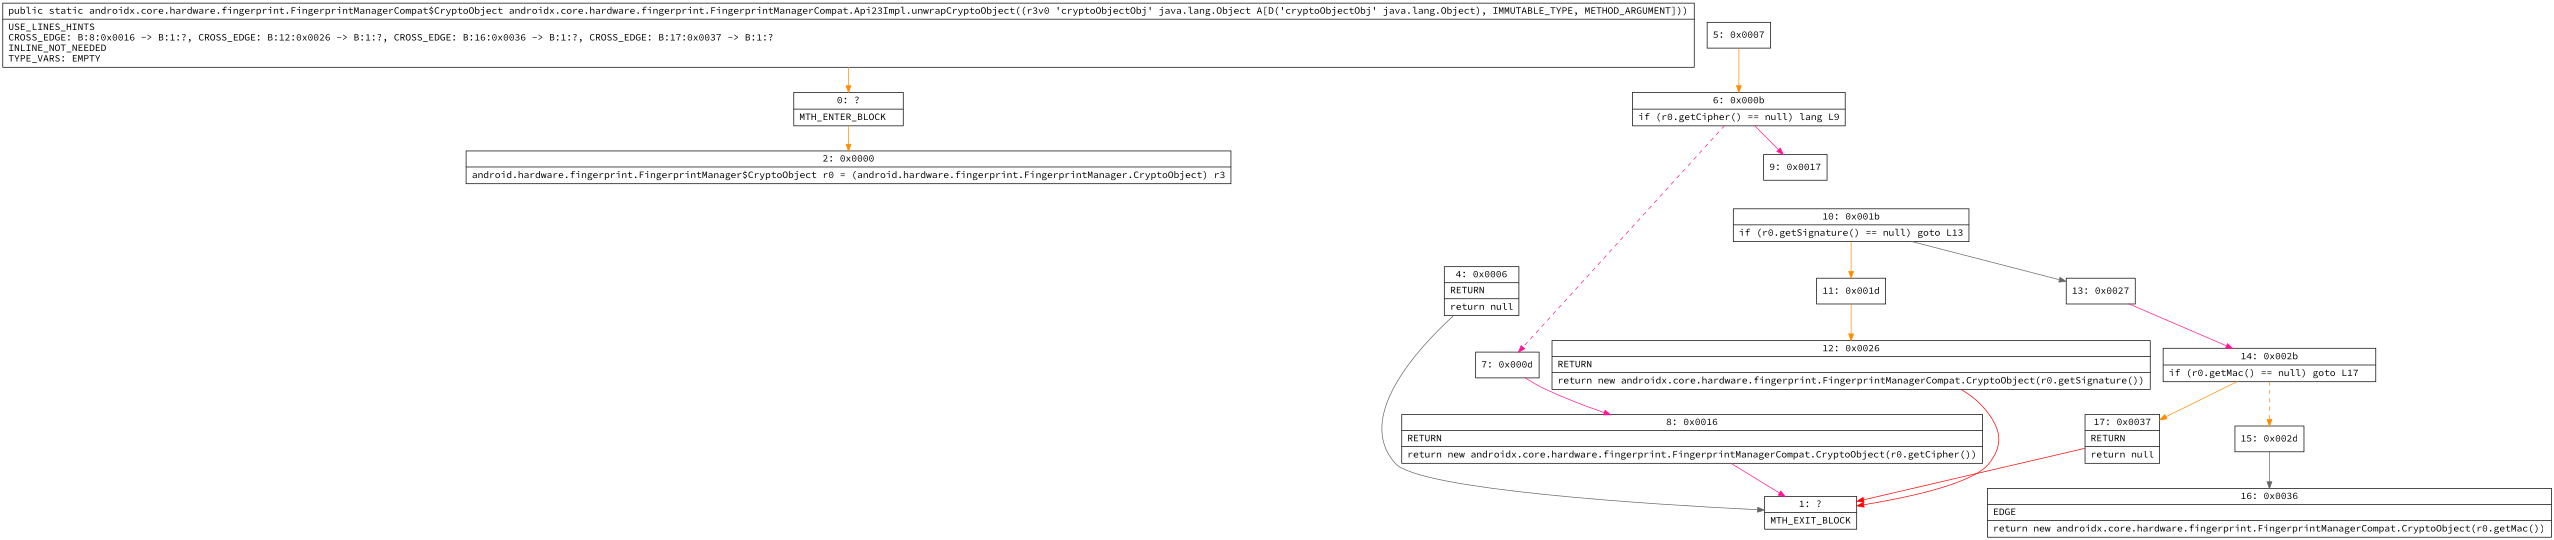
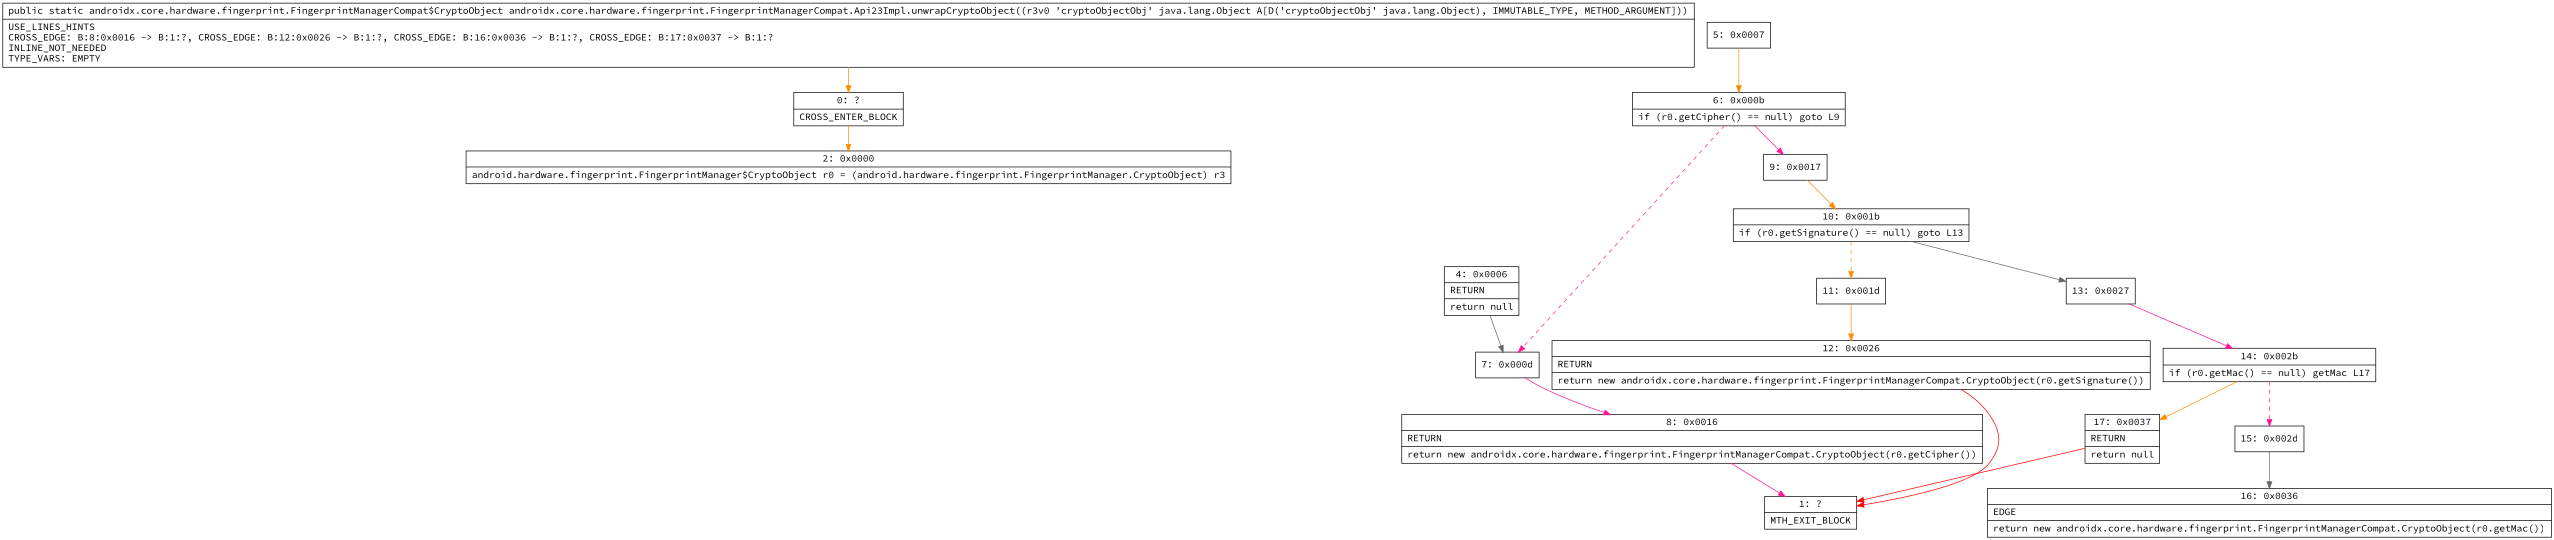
(843, 117) -> (849, 117)
(1739, 117) -> (1739, 117)
none -> (1819, 192)
(1851, 256) -> (1851, 256)
(2264, 373) -> (2269, 373)
(2269, 400) -> (2269, 400)
(1487, 488) -> (1495, 331)
